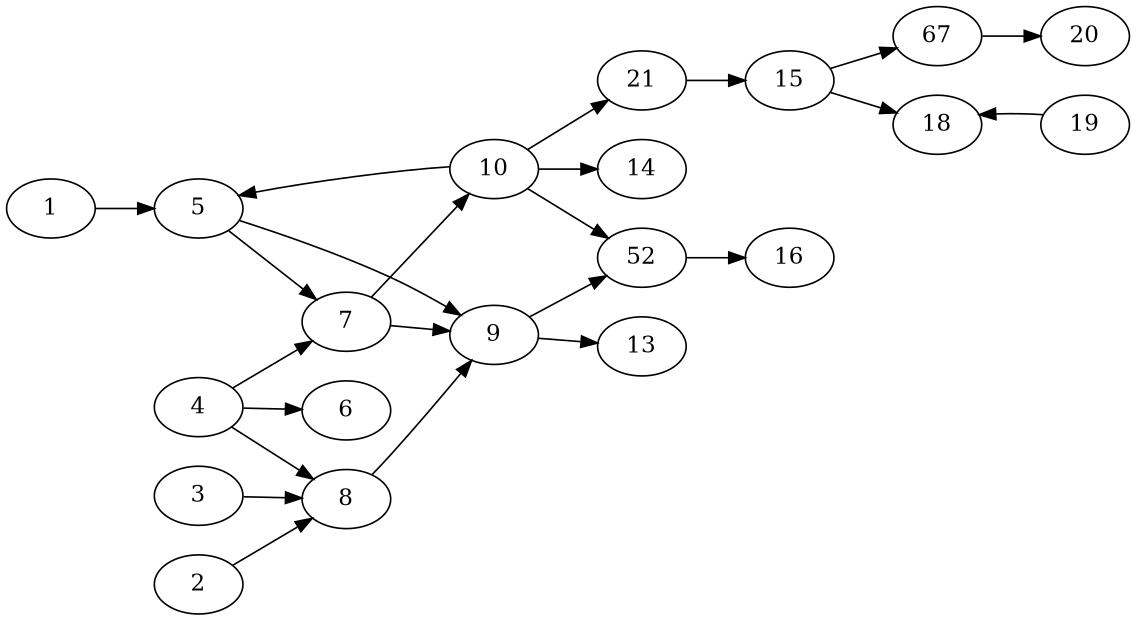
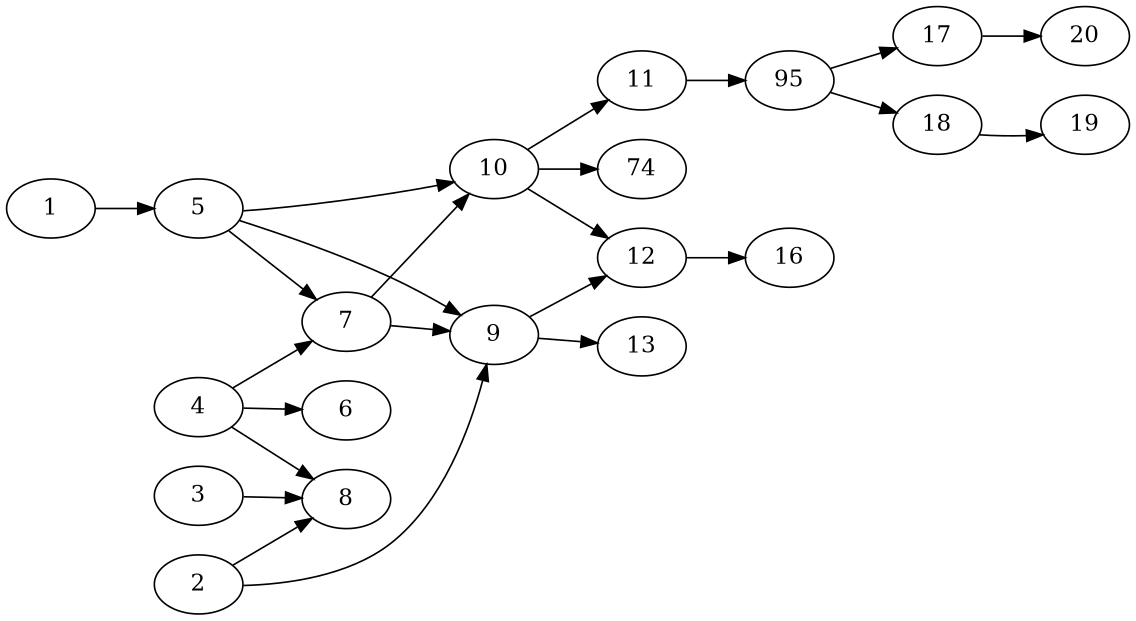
(937, 36) -> (937, 36)
(642, 80) -> (642, 80)
(790, 80) -> (790, 80)
(1019, 114) -> (1003, 136)
(642, 169) -> (642, 169)
(352, 177) -> (341, 201)
(642, 258) -> (642, 258)
(417, 425) -> (403, 532)
